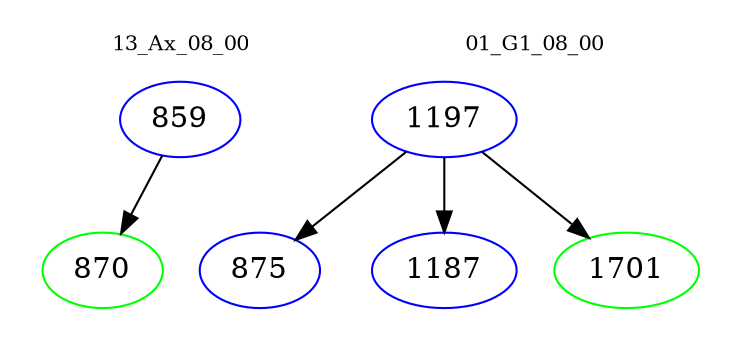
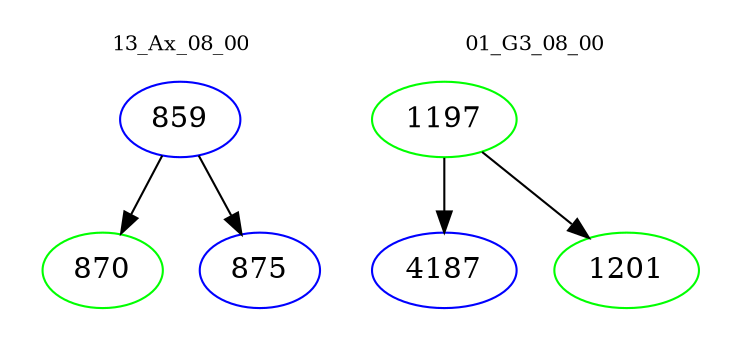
(535, 45) -> (535, 45)
(444, 119) -> (444, 119)
(369, 182) -> (215, 186)
(444, 270) -> (444, 270)
(627, 270) -> (627, 270)
